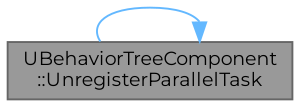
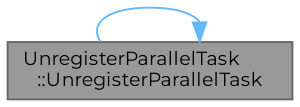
(150, 71) -> (150, 71)
